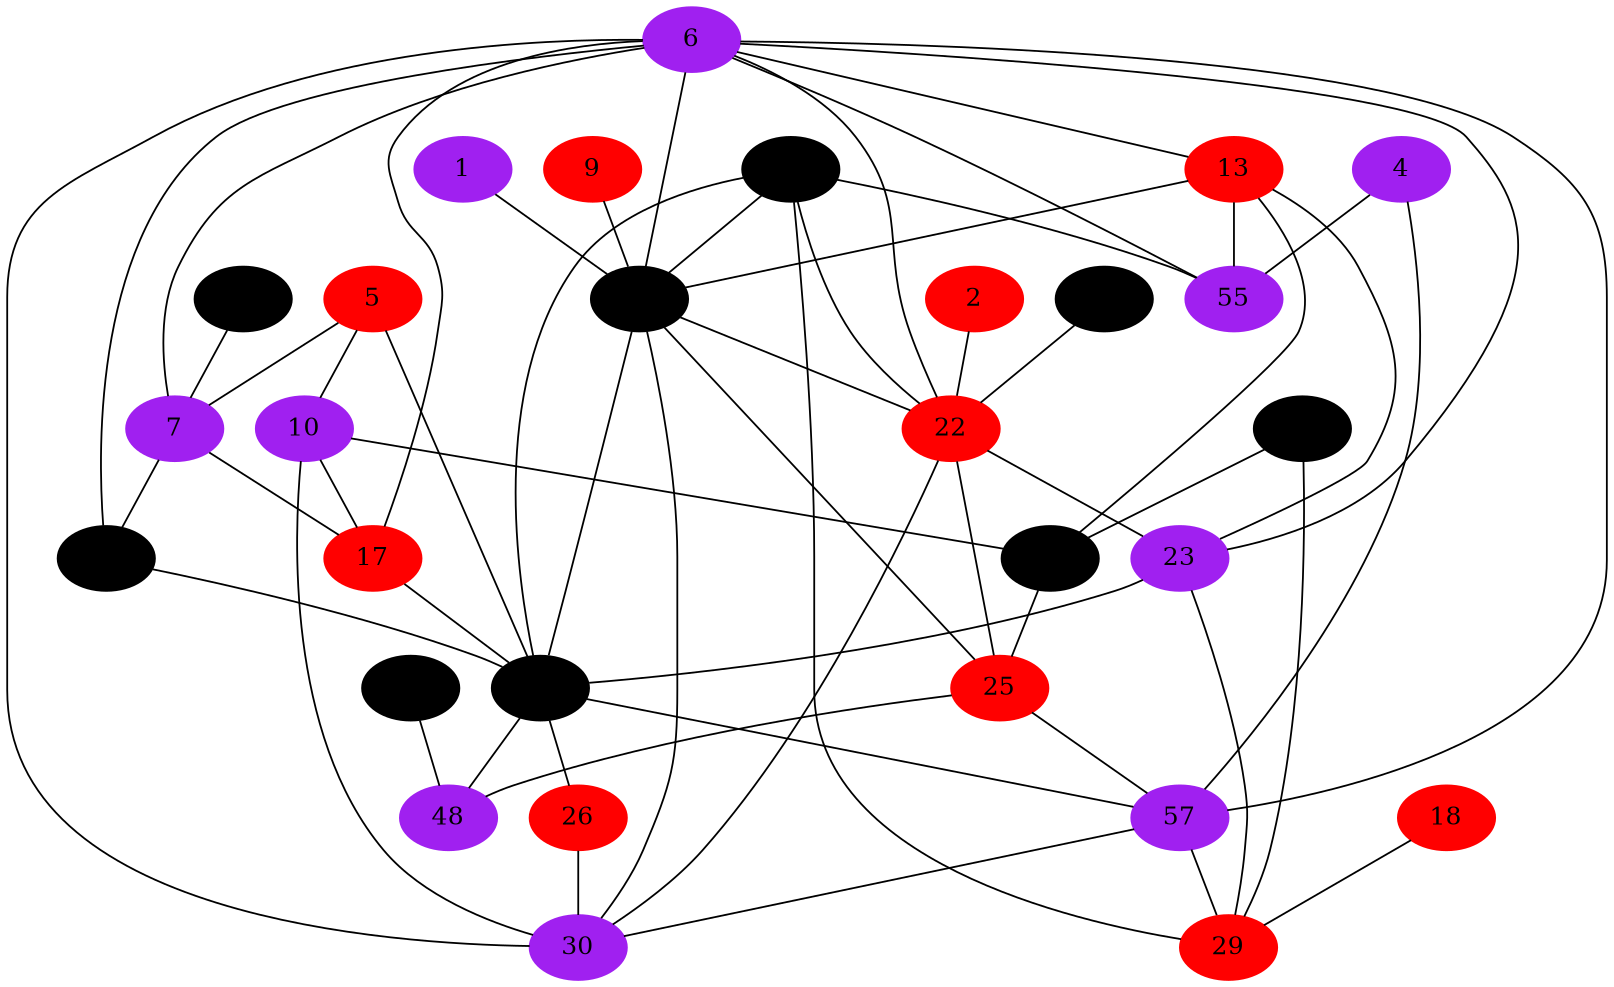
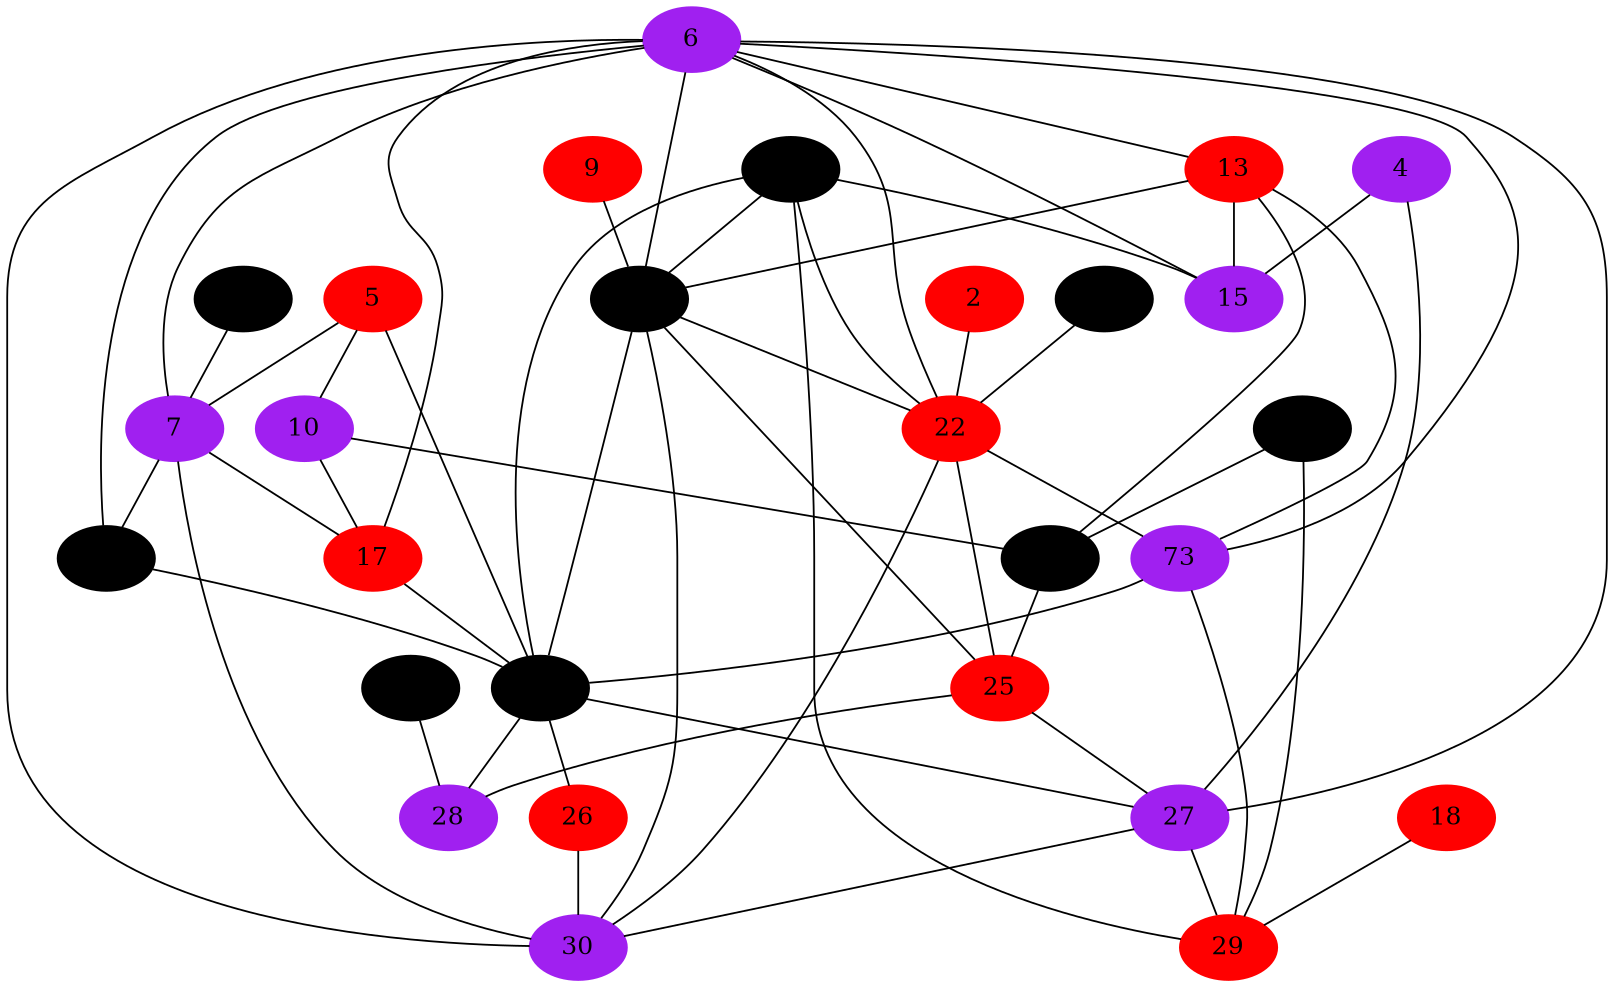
(463, 169) -> none
(1234, 299) -> (1234, 299)
(1180, 558) -> (1180, 558)
(328, 748) -> (274, 767)
(449, 818) -> (449, 818)
(1180, 818) -> (1180, 818)
